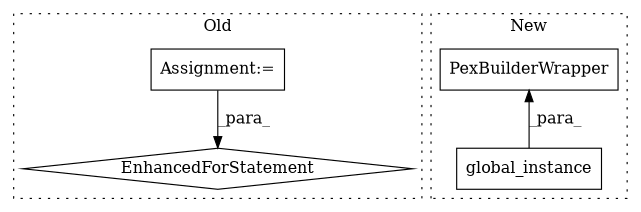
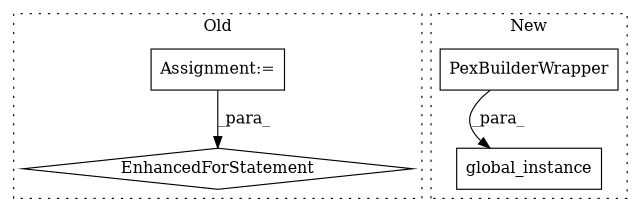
(529, 125) -> (471, 114)
